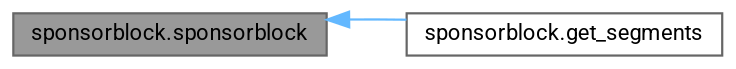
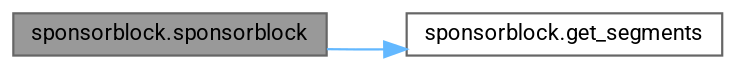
(378, 19) -> (356, 49)
